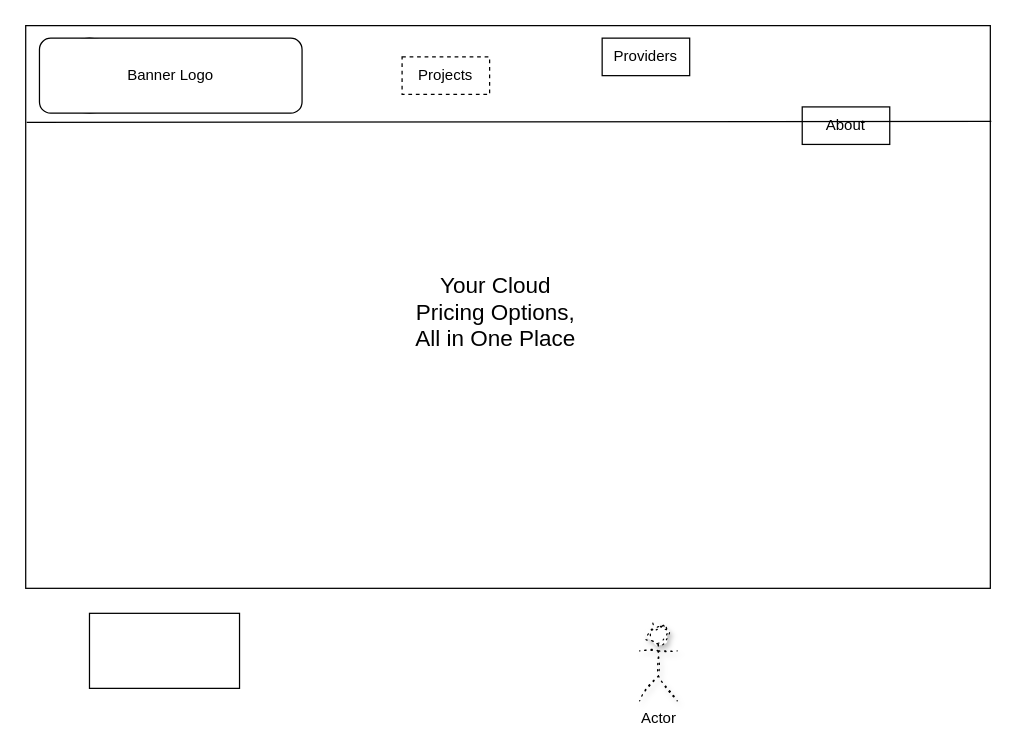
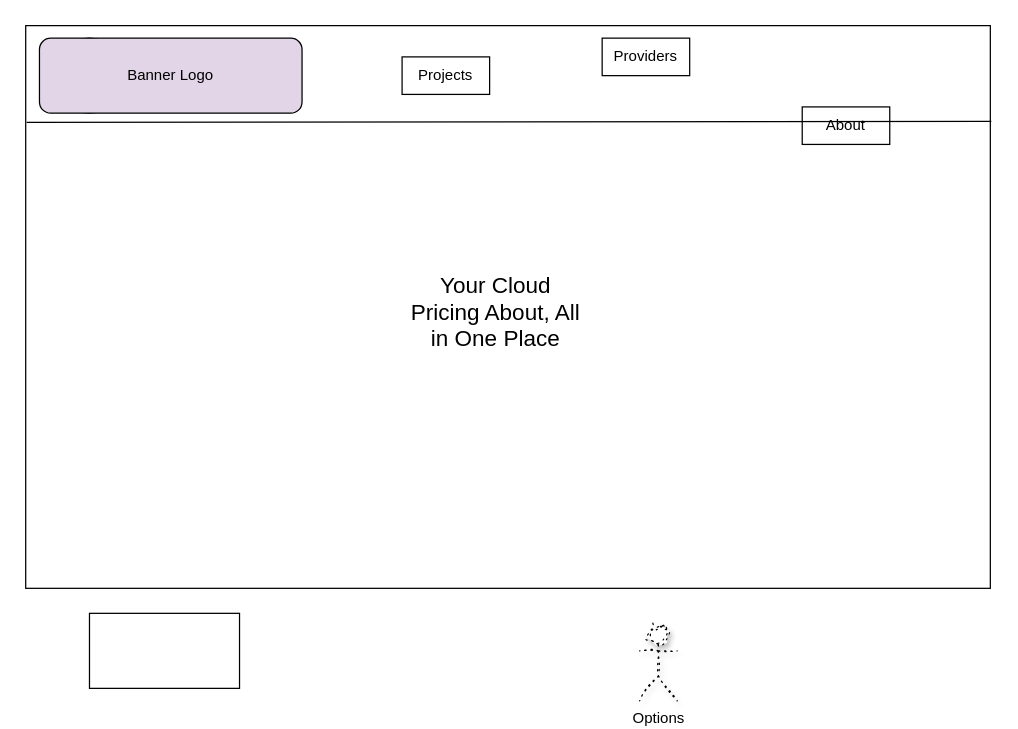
(171, 76) -> (171, 76)
(446, 76) -> (446, 76)
(496, 313) -> (496, 313)
(659, 718) -> (659, 718)
